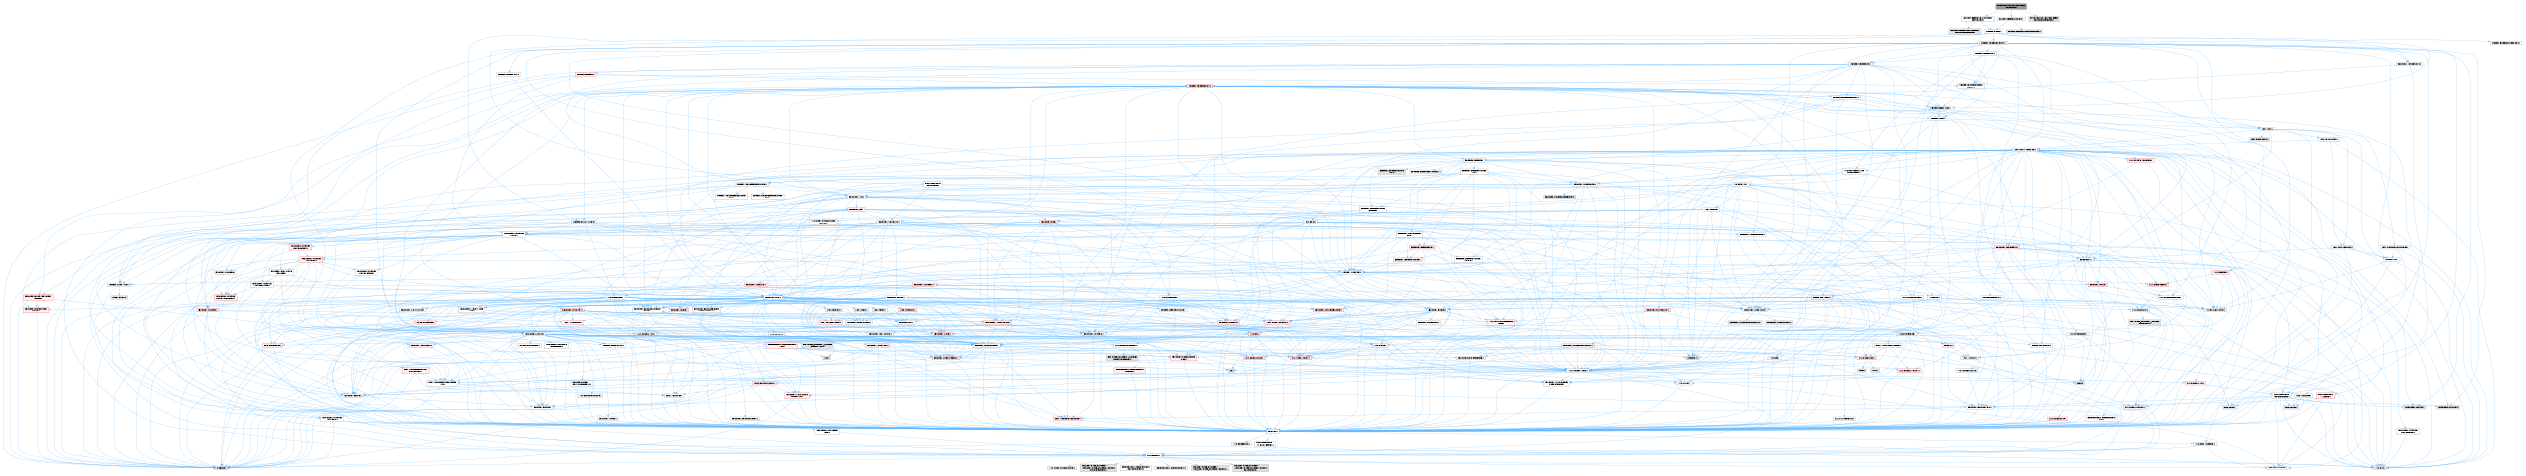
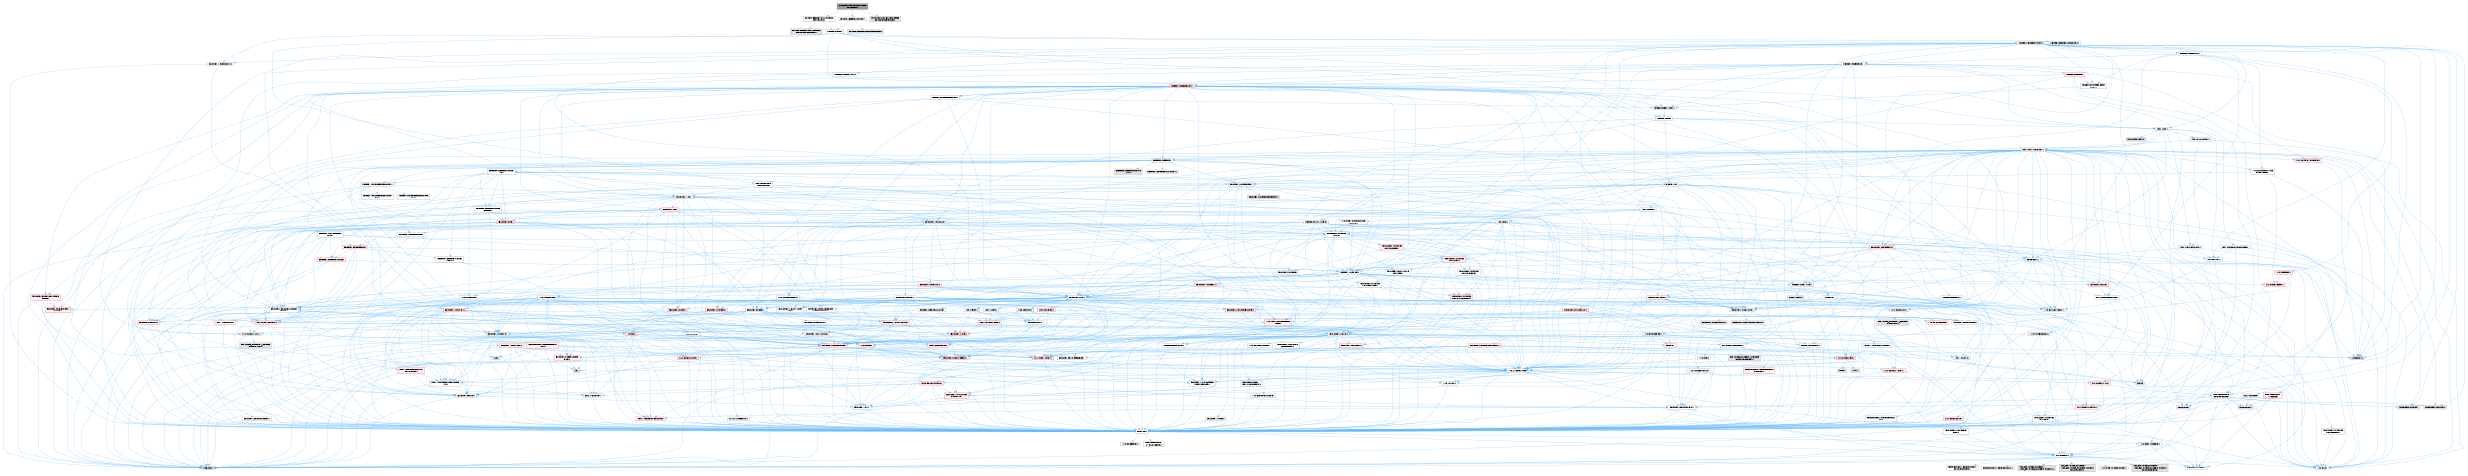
(413, 310) -> none
(542, 407) -> (861, 407)
